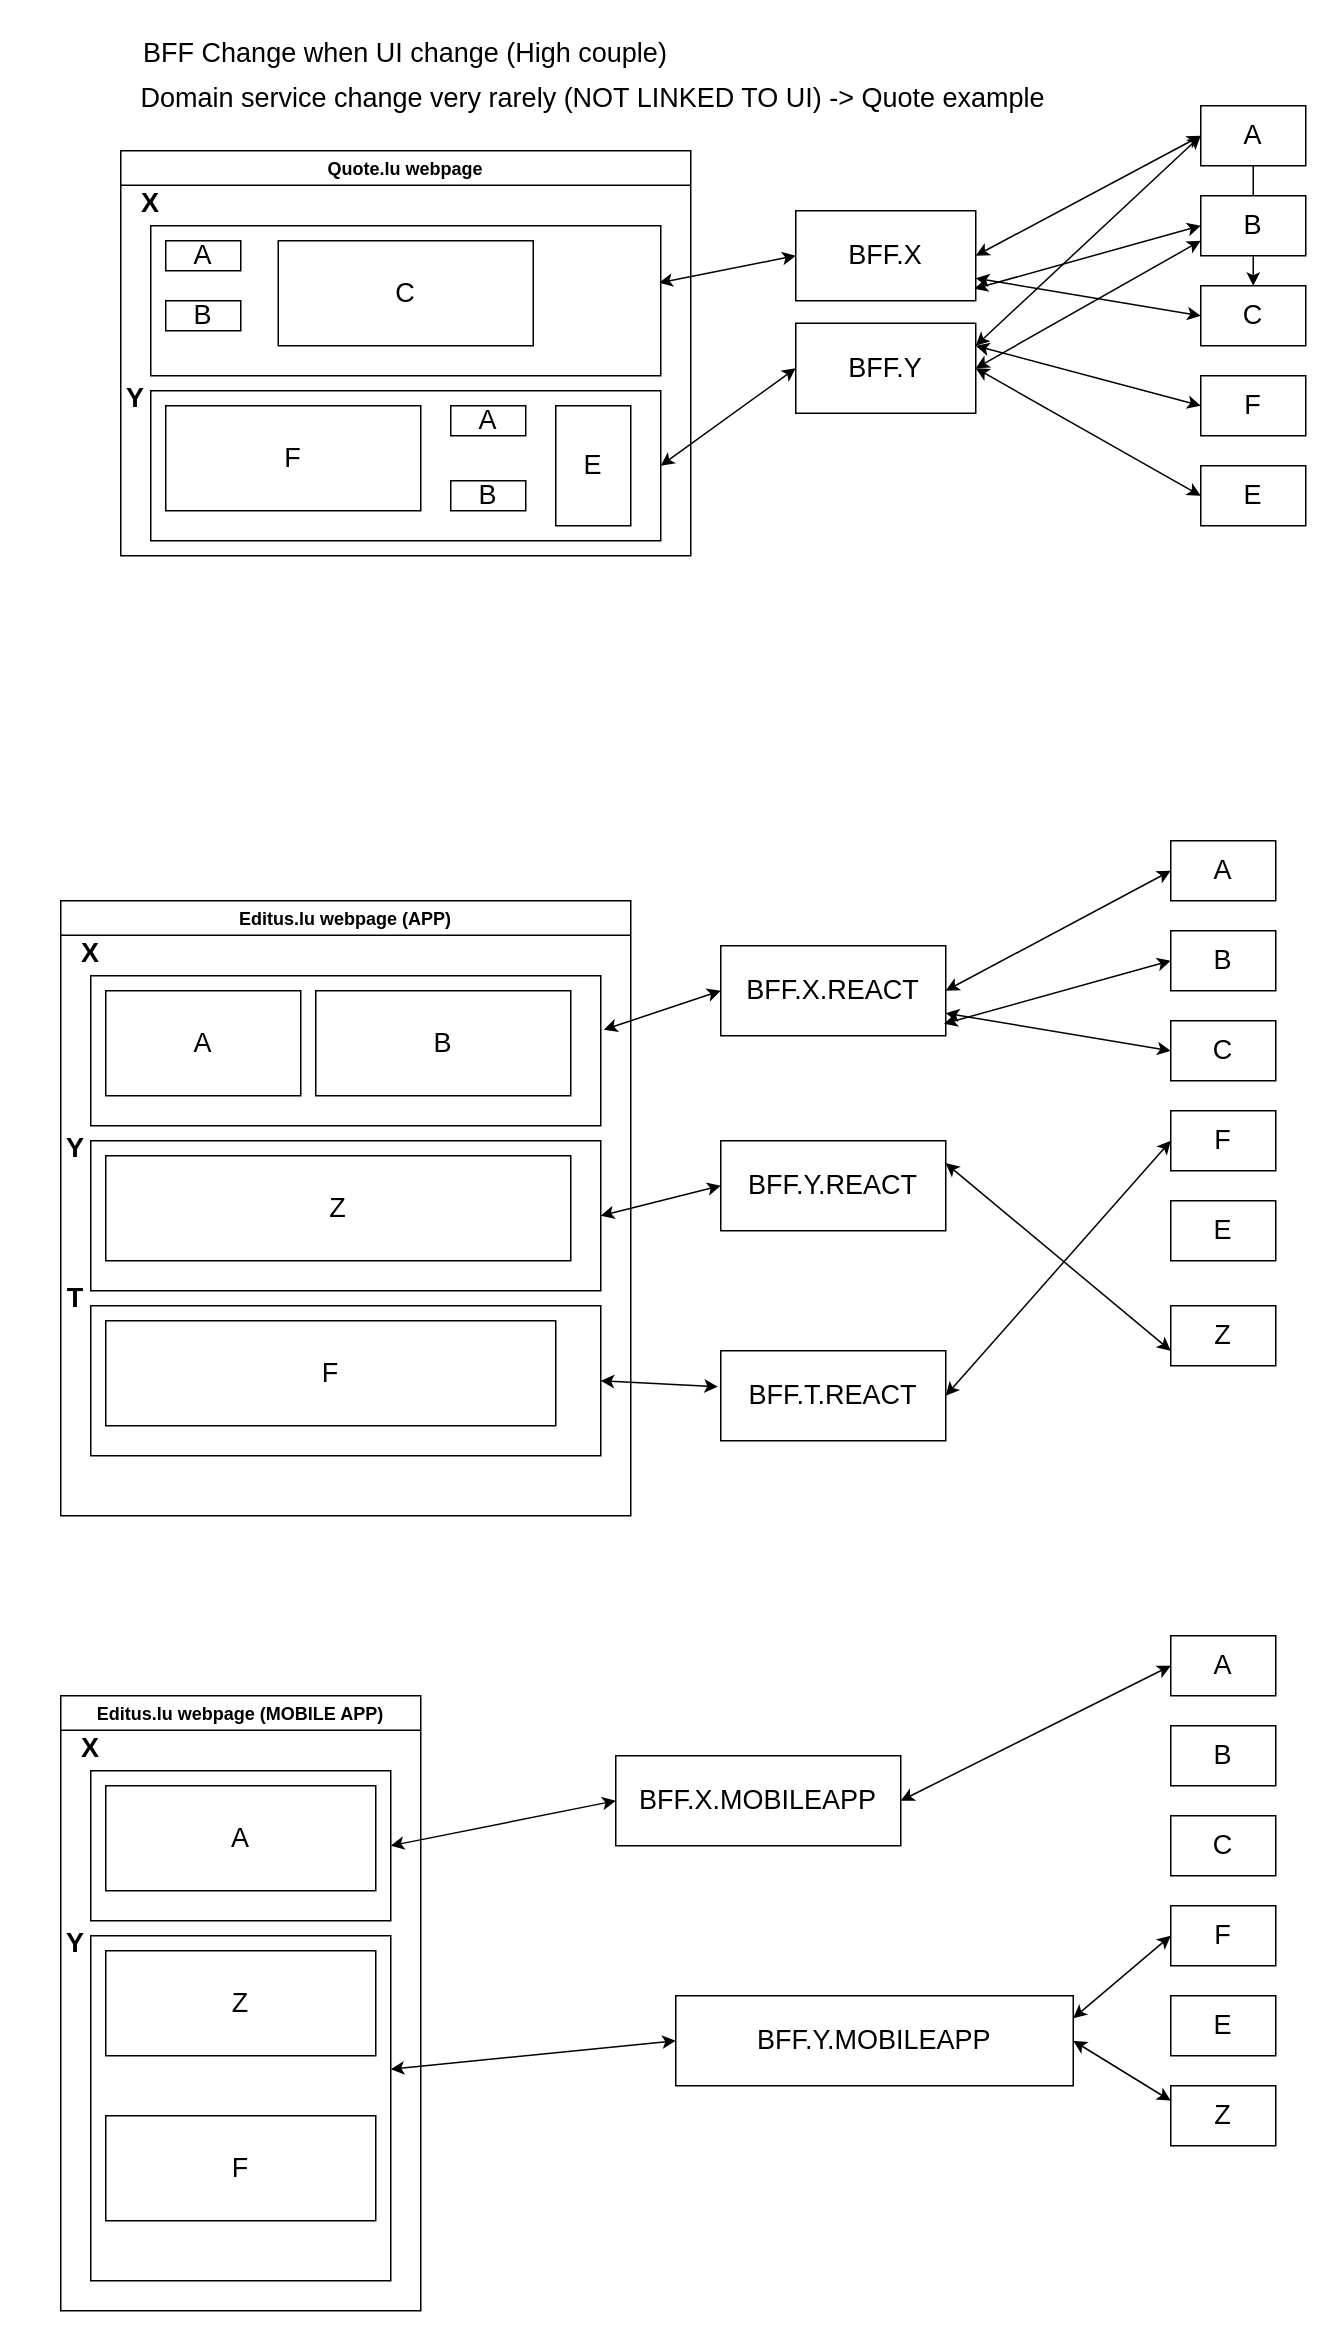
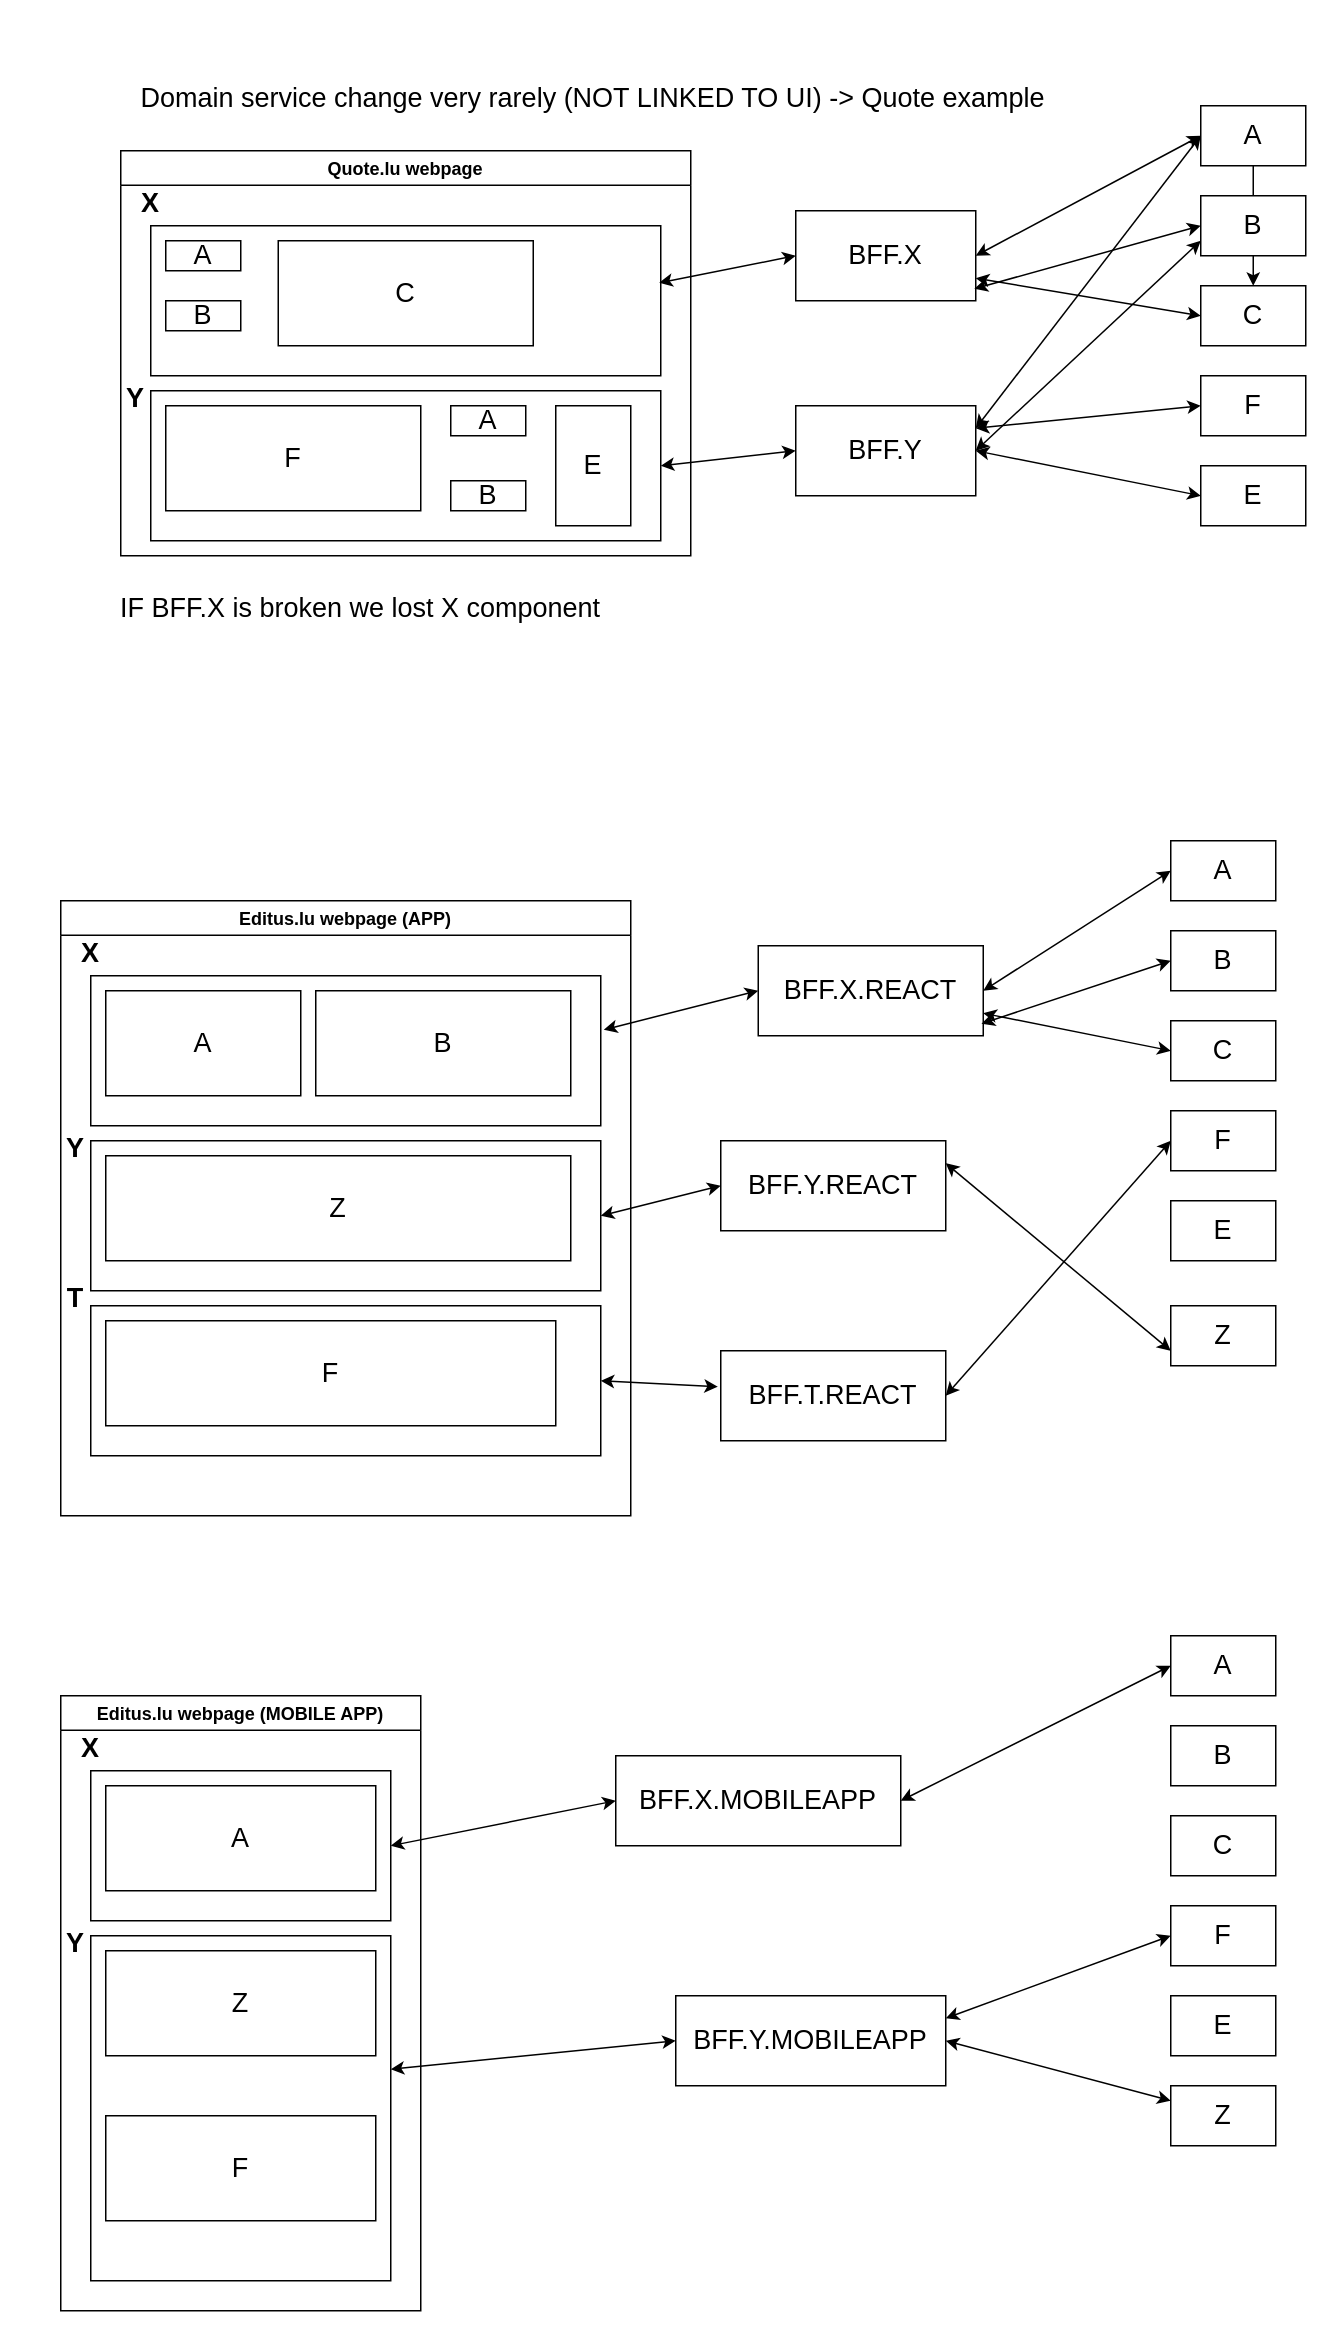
(406, 53) -> none
(886, 368) -> (886, 451)
none -> (361, 608)
(833, 991) -> (871, 991)
(875, 2041) -> (811, 2041)
